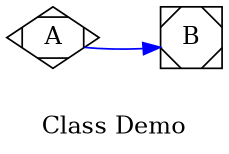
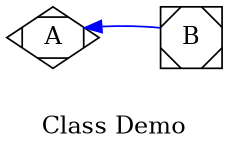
(114, 49) -> (131, 26)
